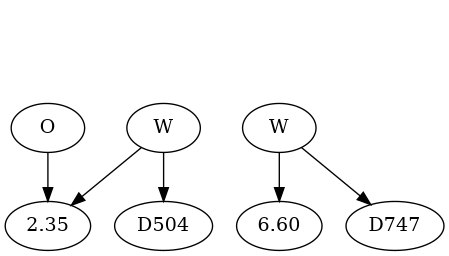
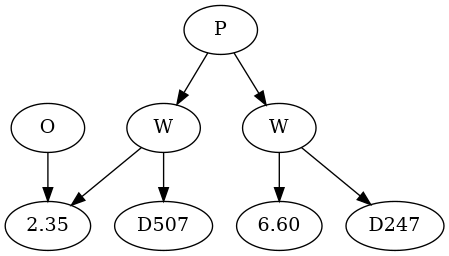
none -> (221, 30)
(164, 226) -> (164, 226)
(395, 226) -> (395, 226)
